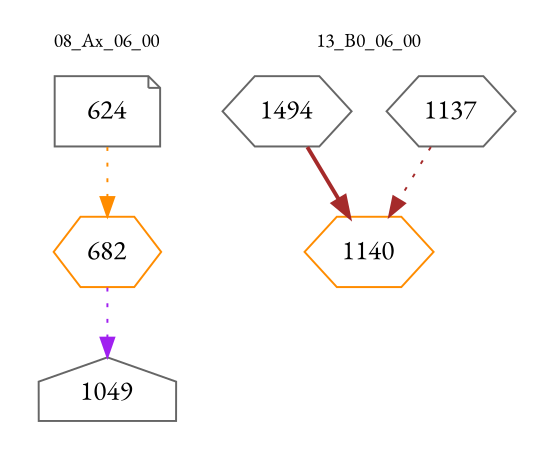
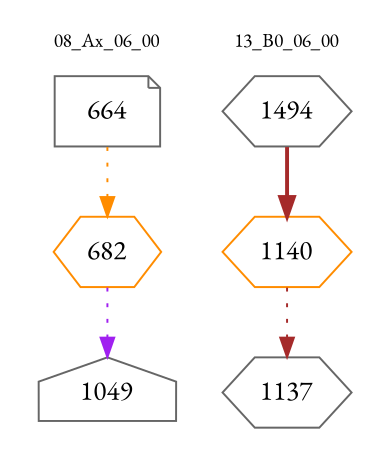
(107, 111) -> (107, 111)
(415, 173) -> (287, 313)
